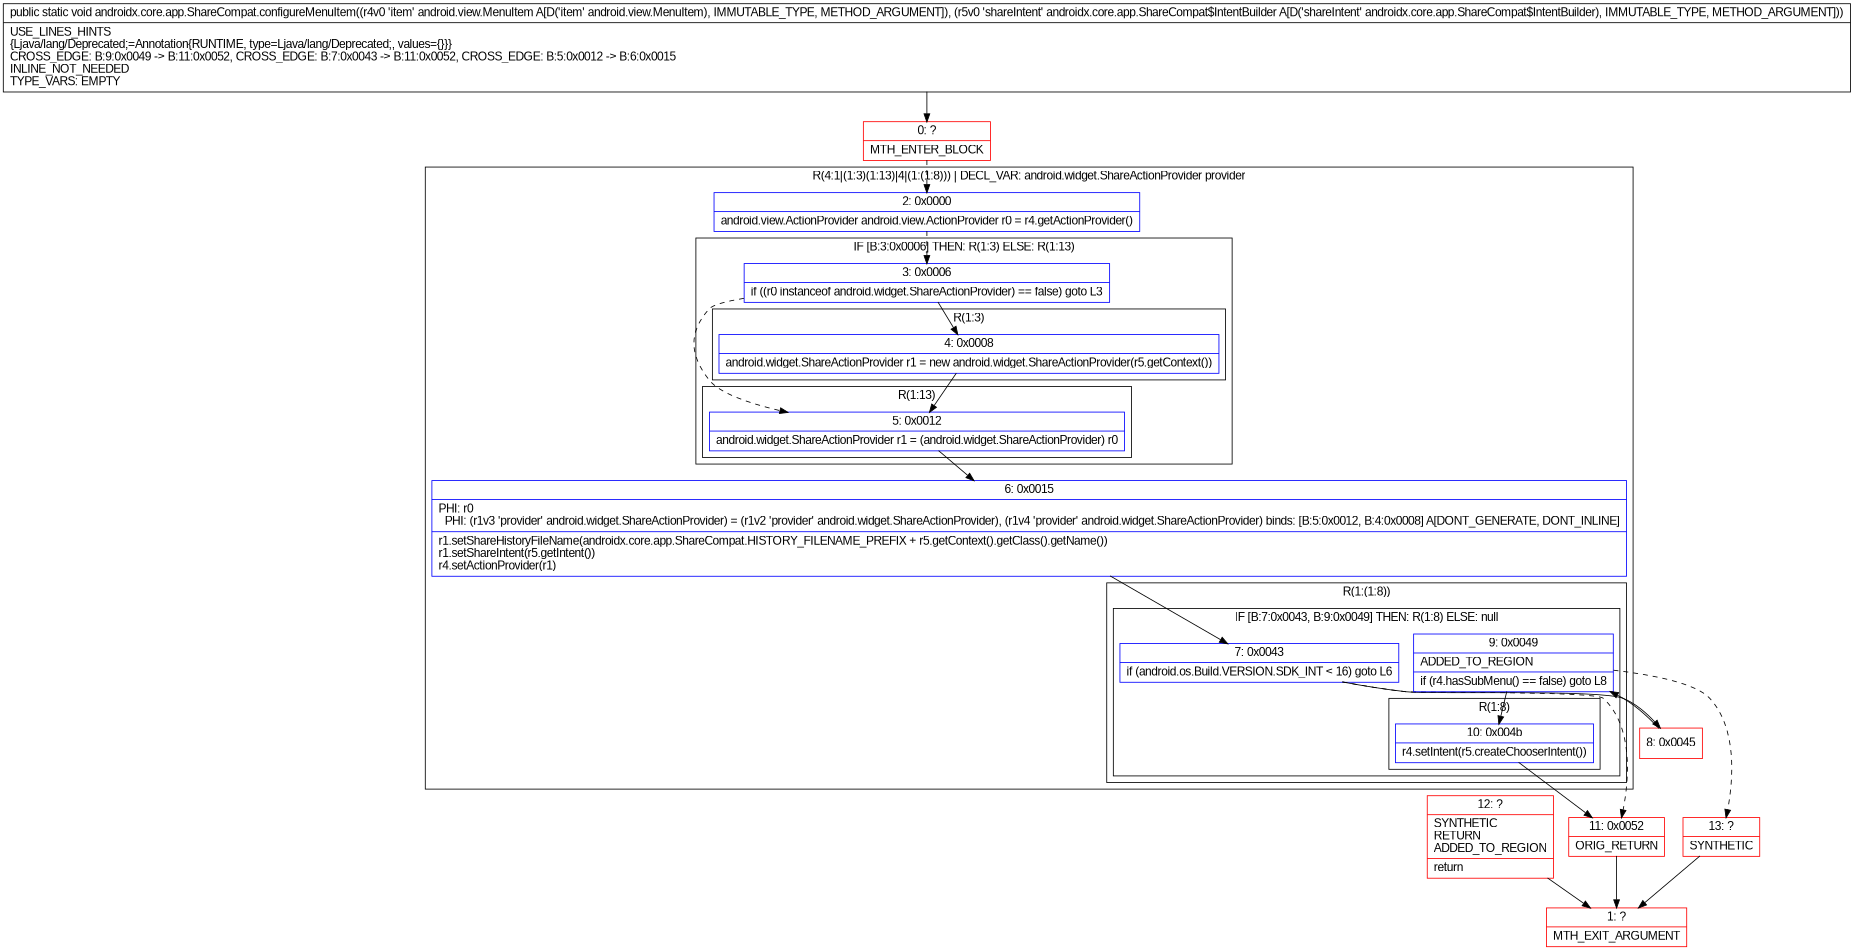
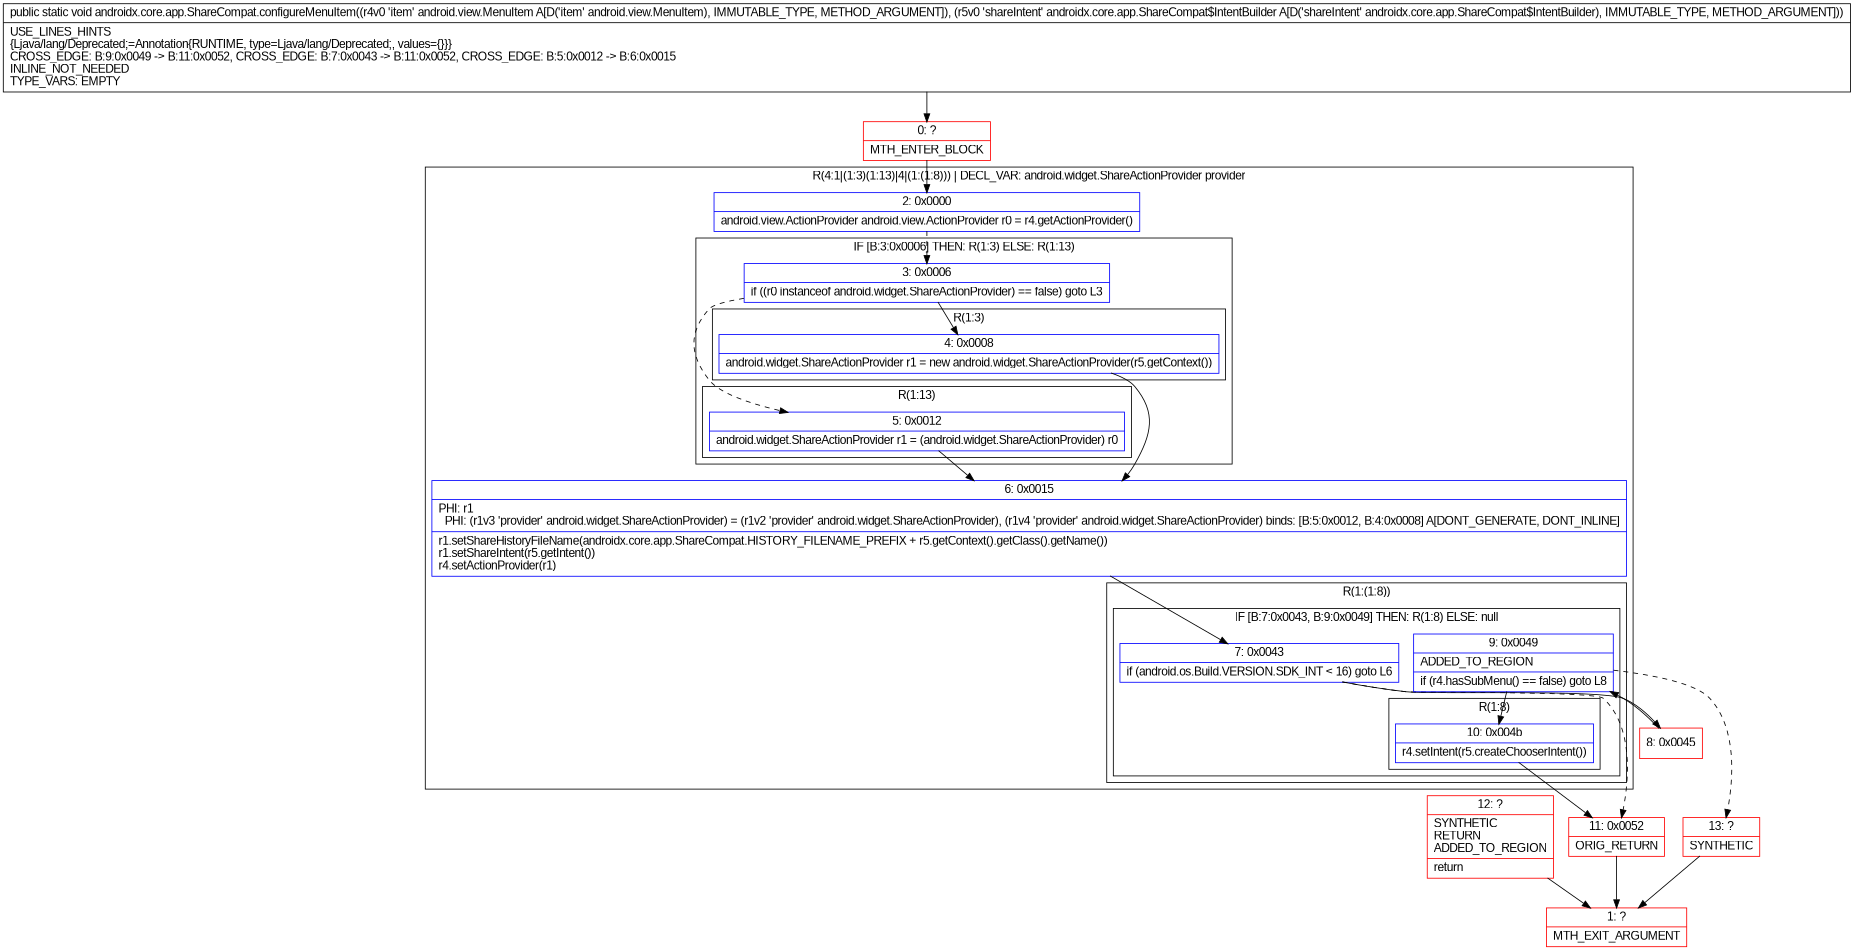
(927, 172) -> (927, 172)
(944, 392) -> (1149, 418)
(457, 509) -> (457, 509)
